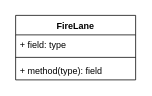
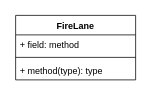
(47, 46) -> (52, 46)
(67, 71) -> (67, 71)
